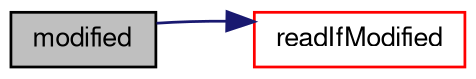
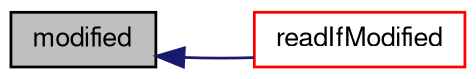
(191, 22) -> (219, 58)
